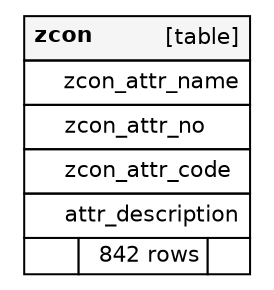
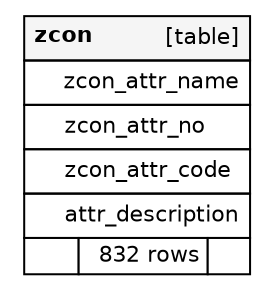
(150, 255) -> (150, 255)
